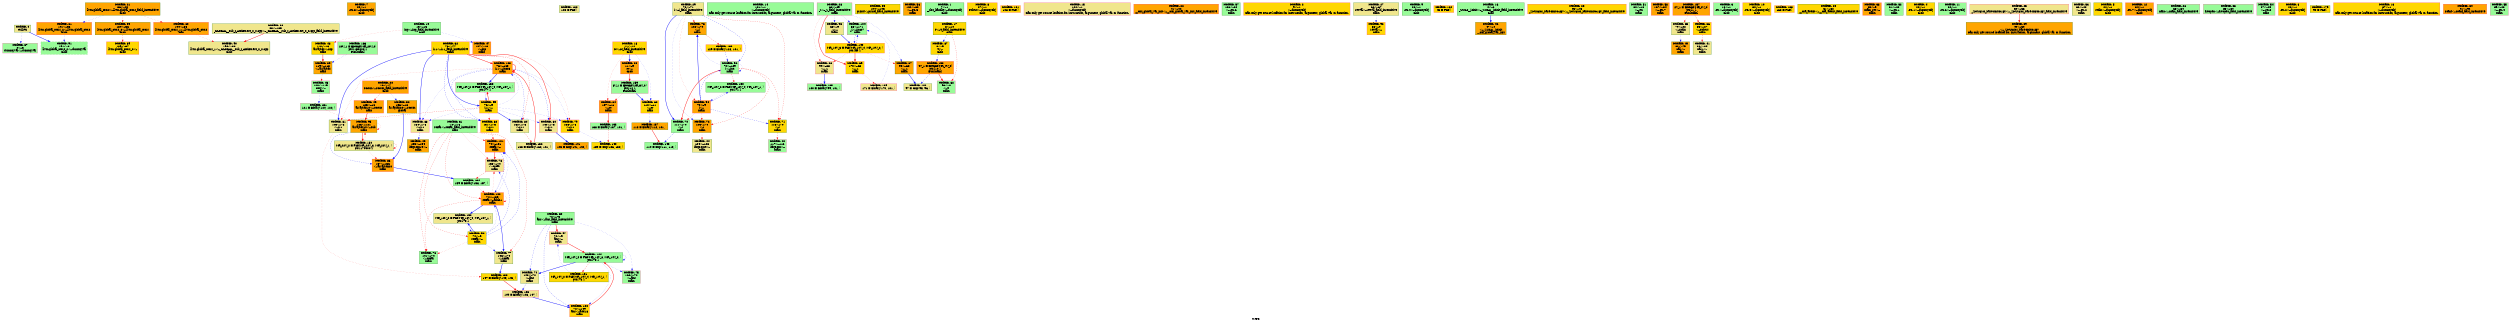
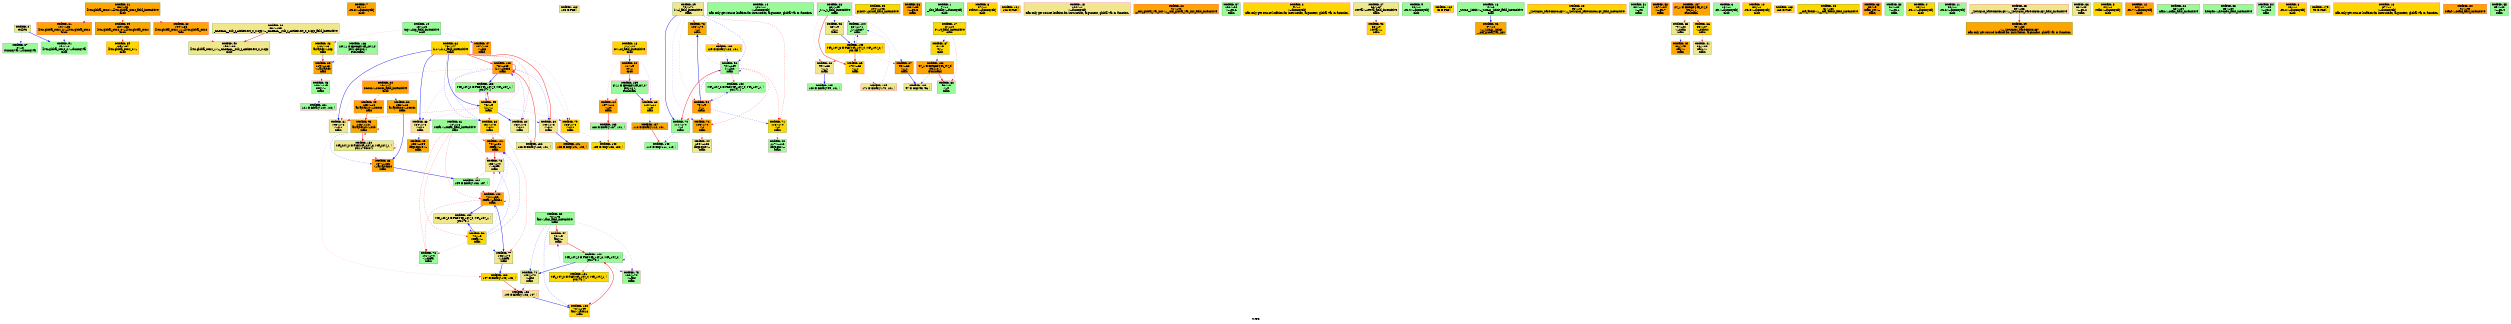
(2499, 9) -> (2499, 9)
(402, 111) -> (402, 111)
